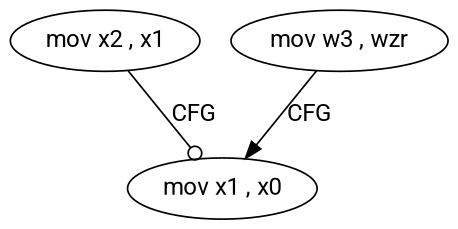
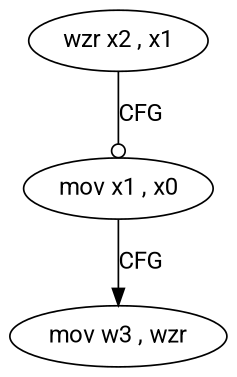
(105, 41) -> (118, 41)
(286, 108) -> (118, 254)
